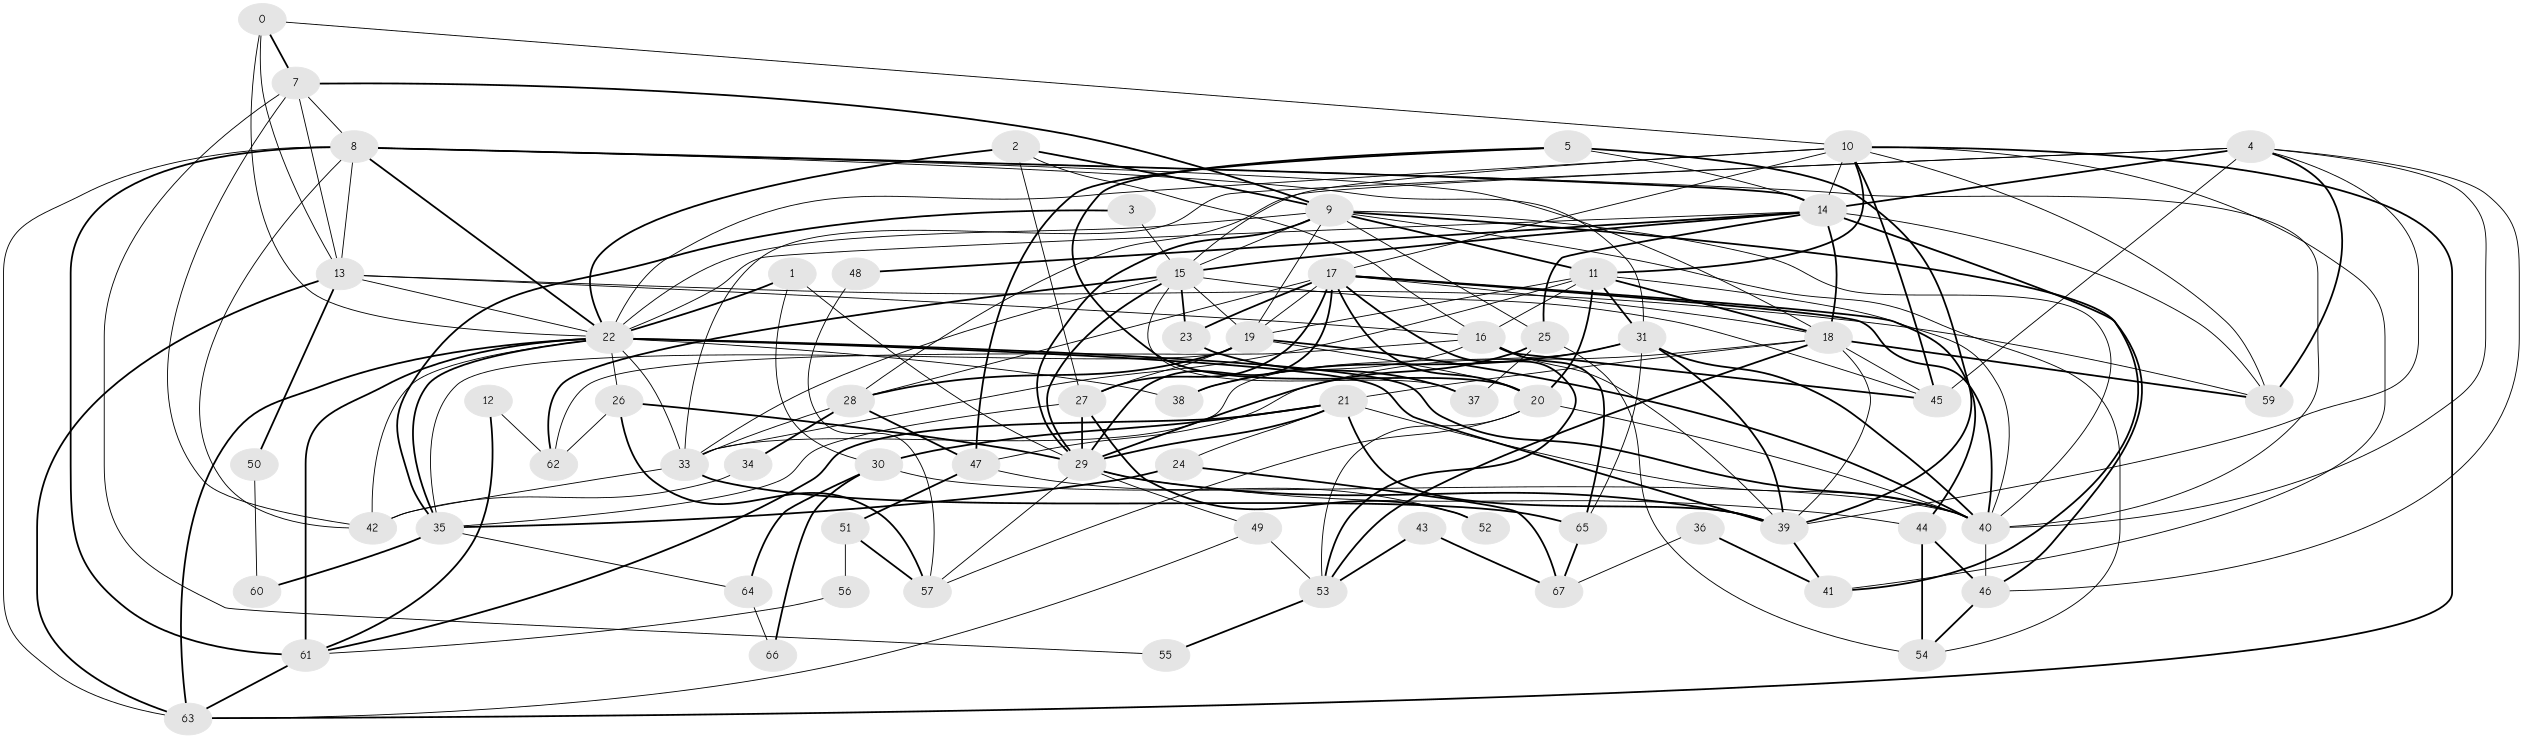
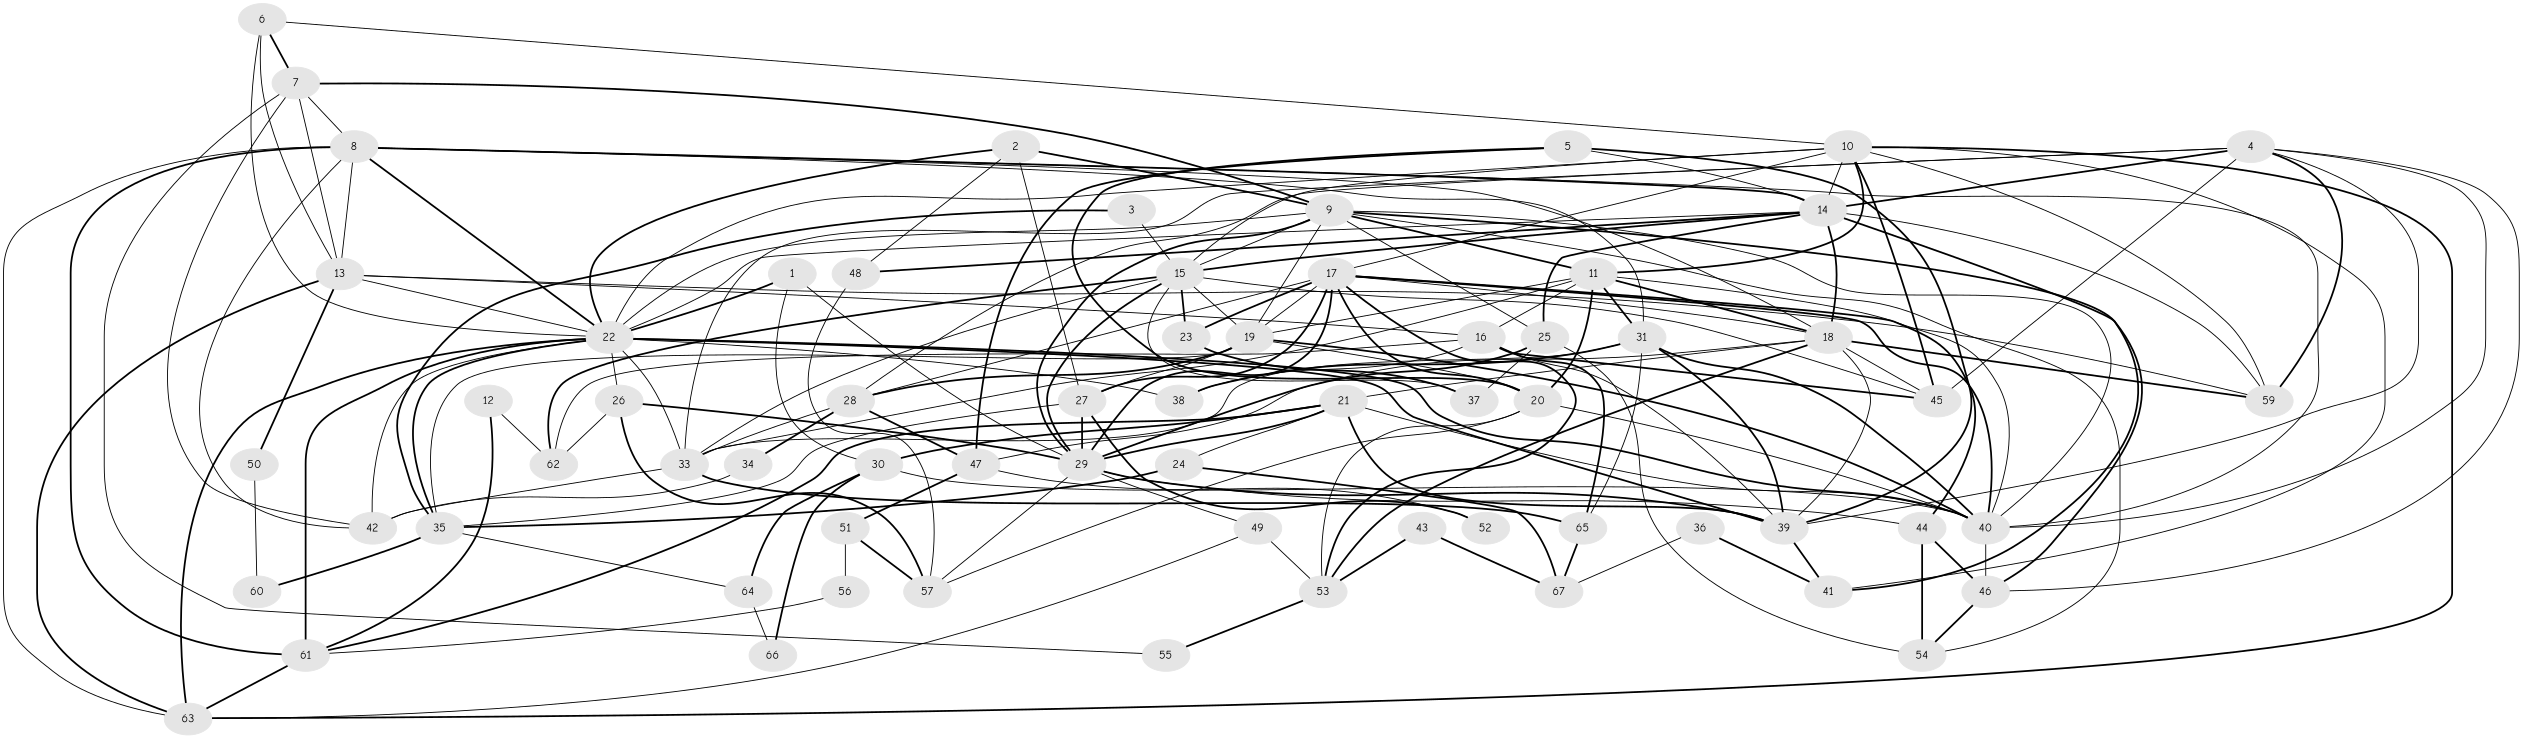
(262, 19) -> (262, 19)
(1236, 213) -> (939, 208)
